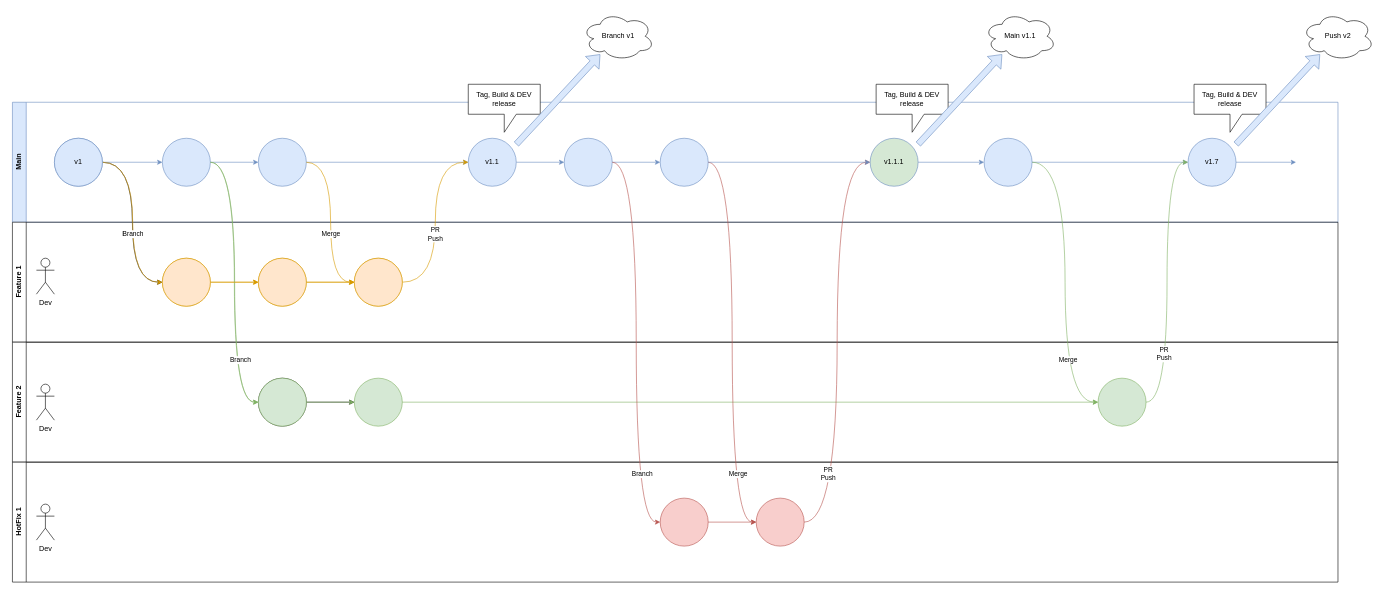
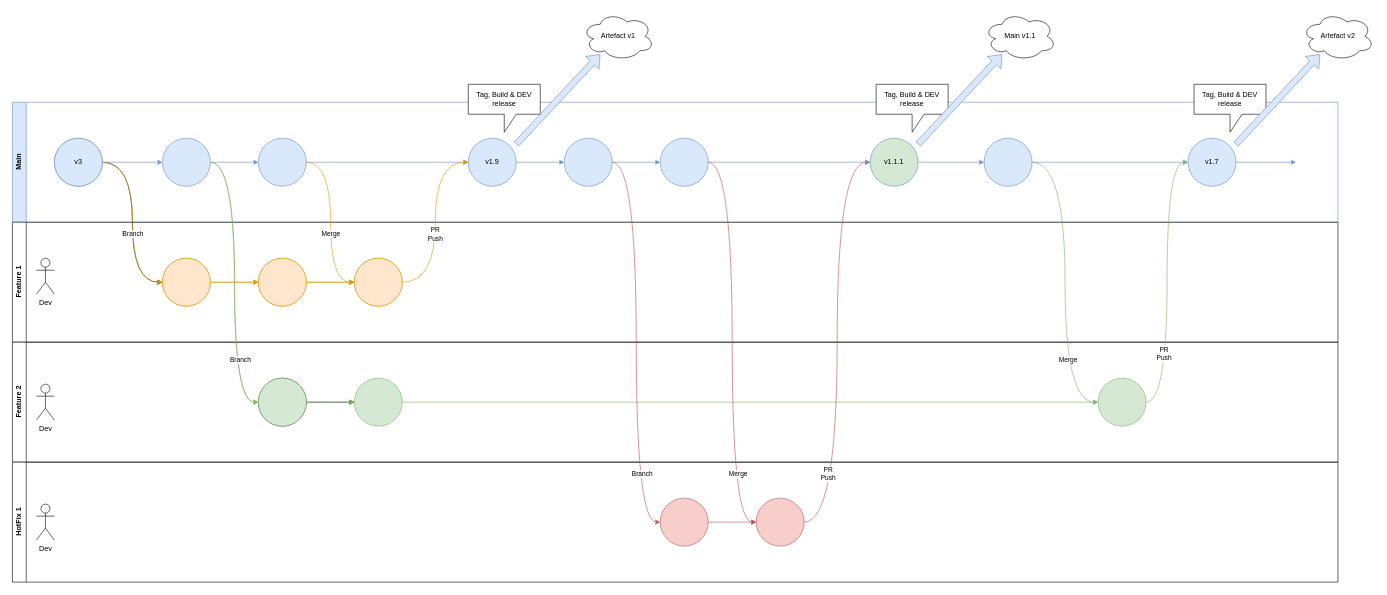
(618, 36) -> (618, 36)
(1338, 36) -> (1338, 36)
(78, 162) -> (78, 162)
(492, 162) -> (492, 162)
